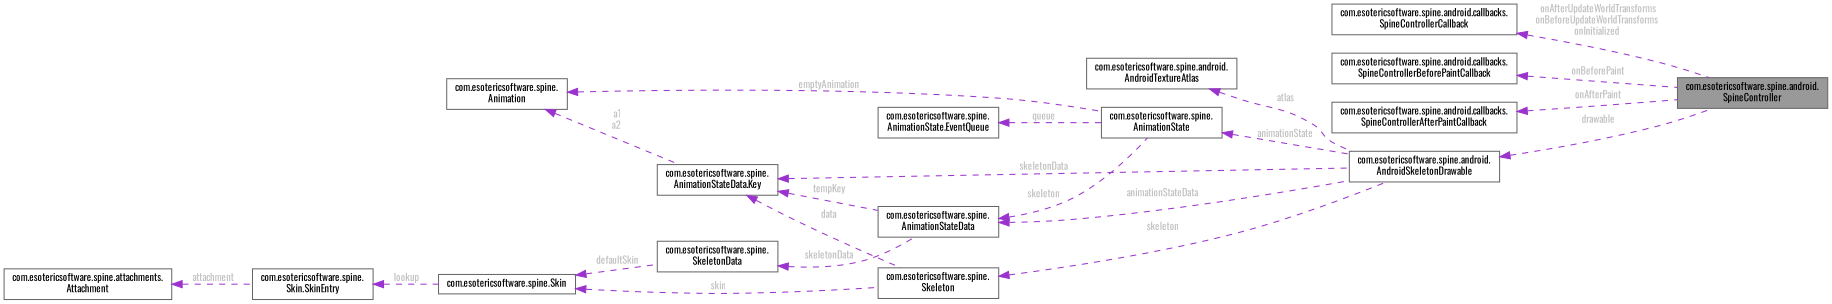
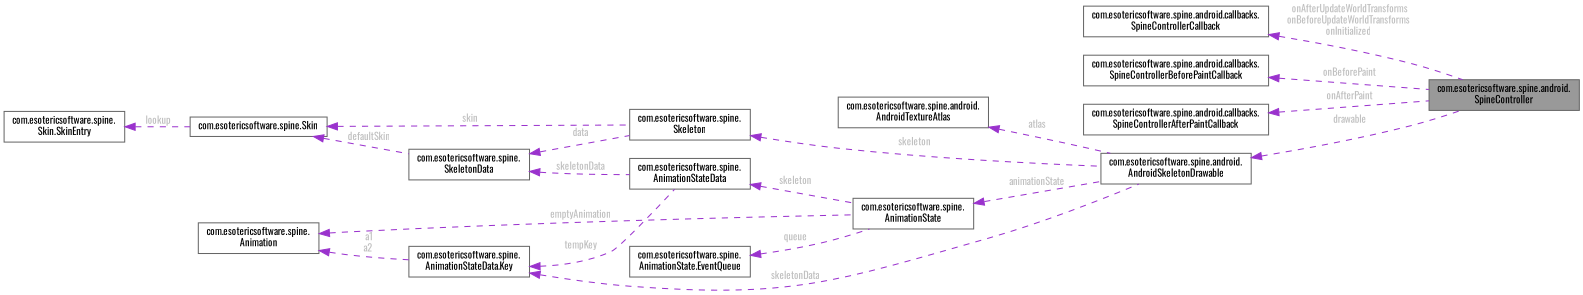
(1180, 207) -> none
(828, 236) -> (585, 144)
(88, 284) -> none
